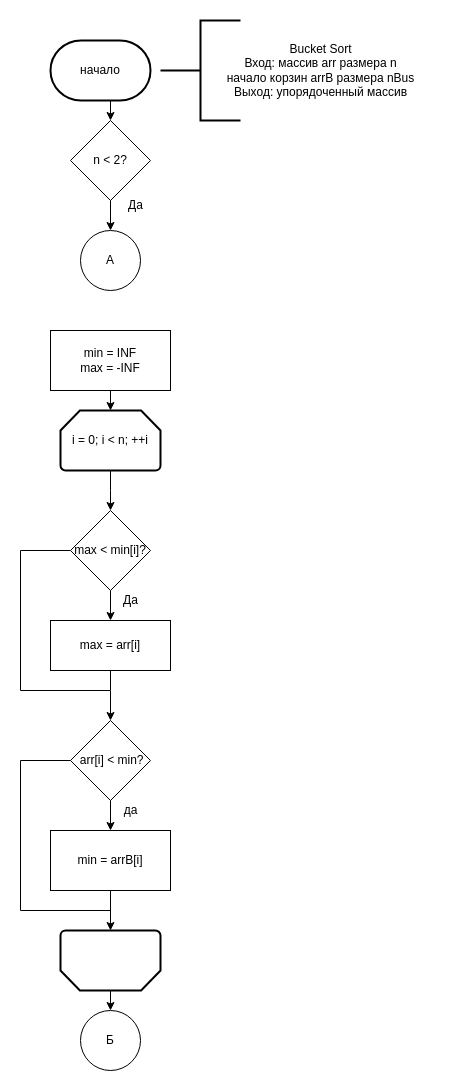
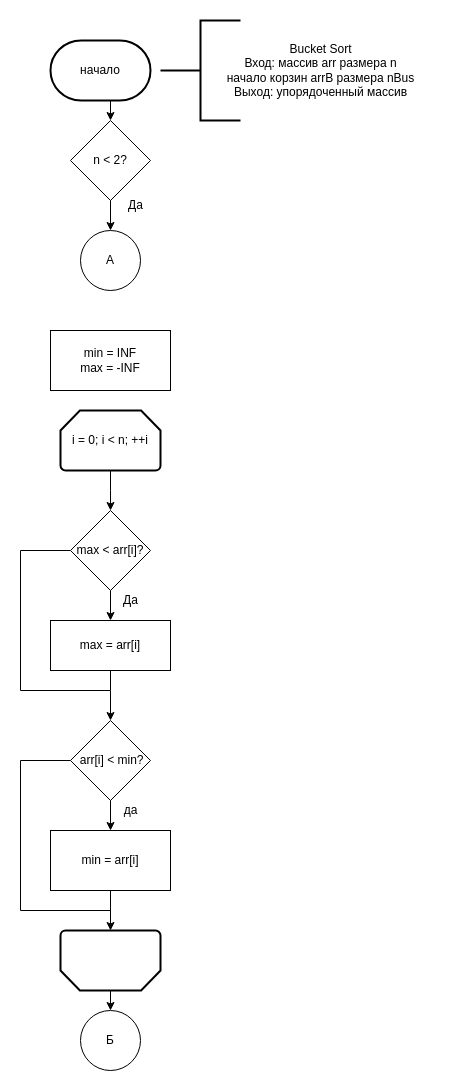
(111, 397) -> none
(111, 551) -> (111, 551)
(111, 861) -> (111, 861)
